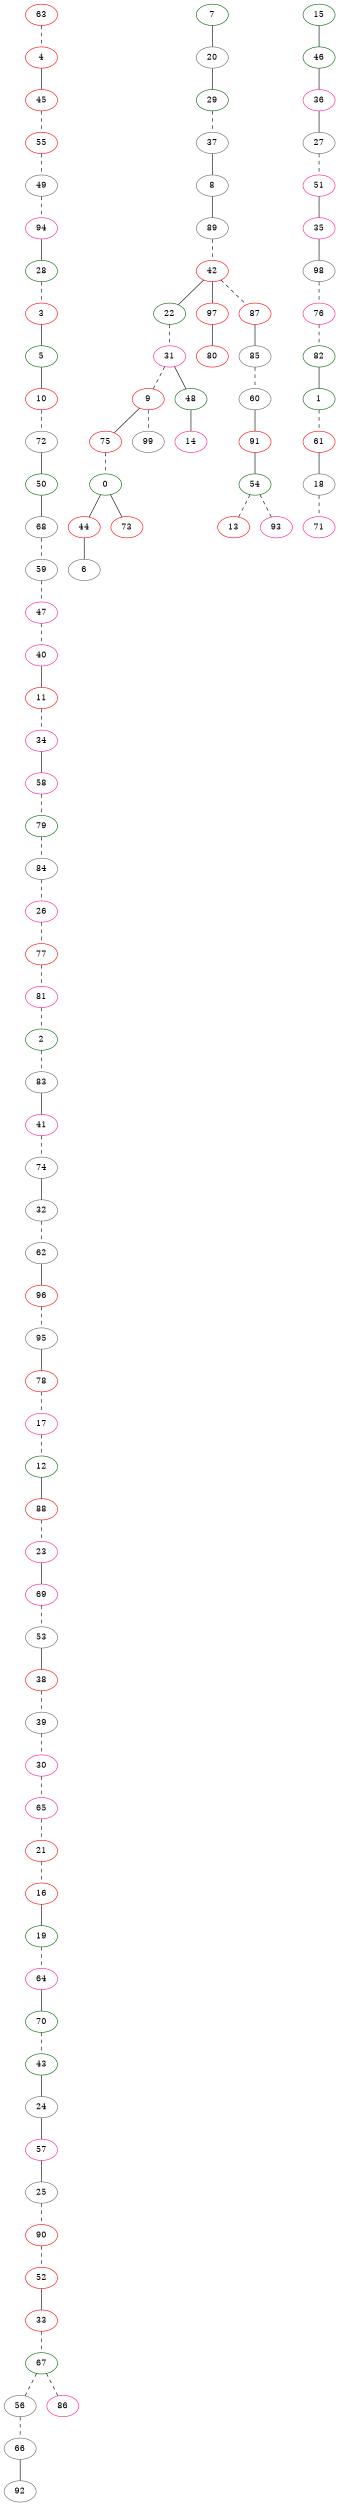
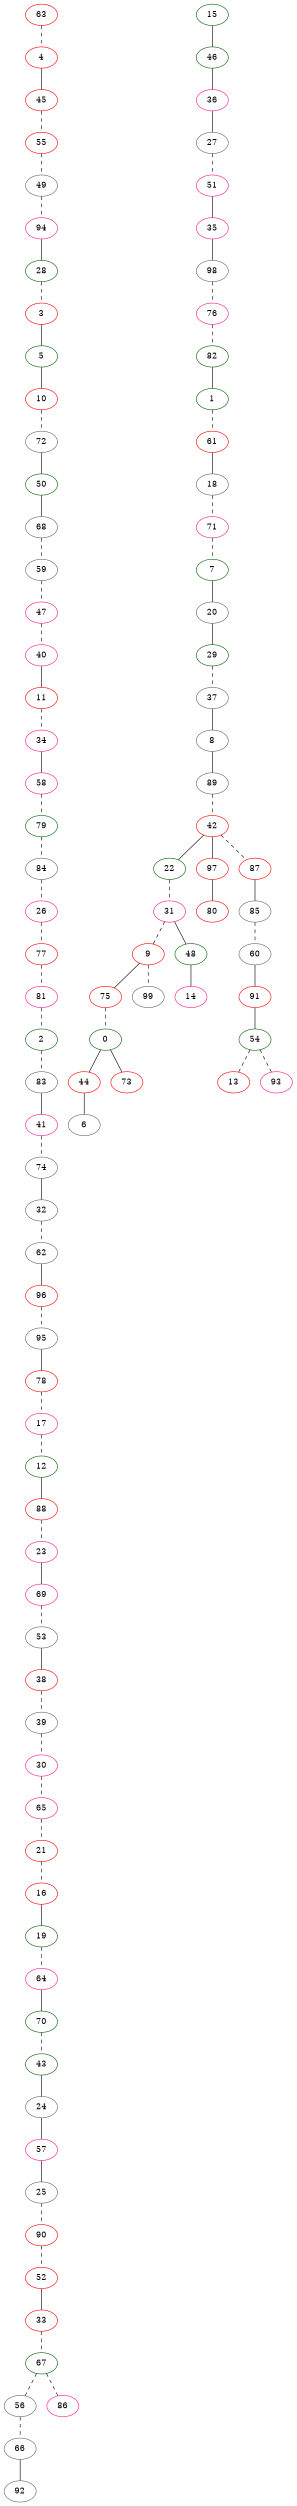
none -> (212, 549)
